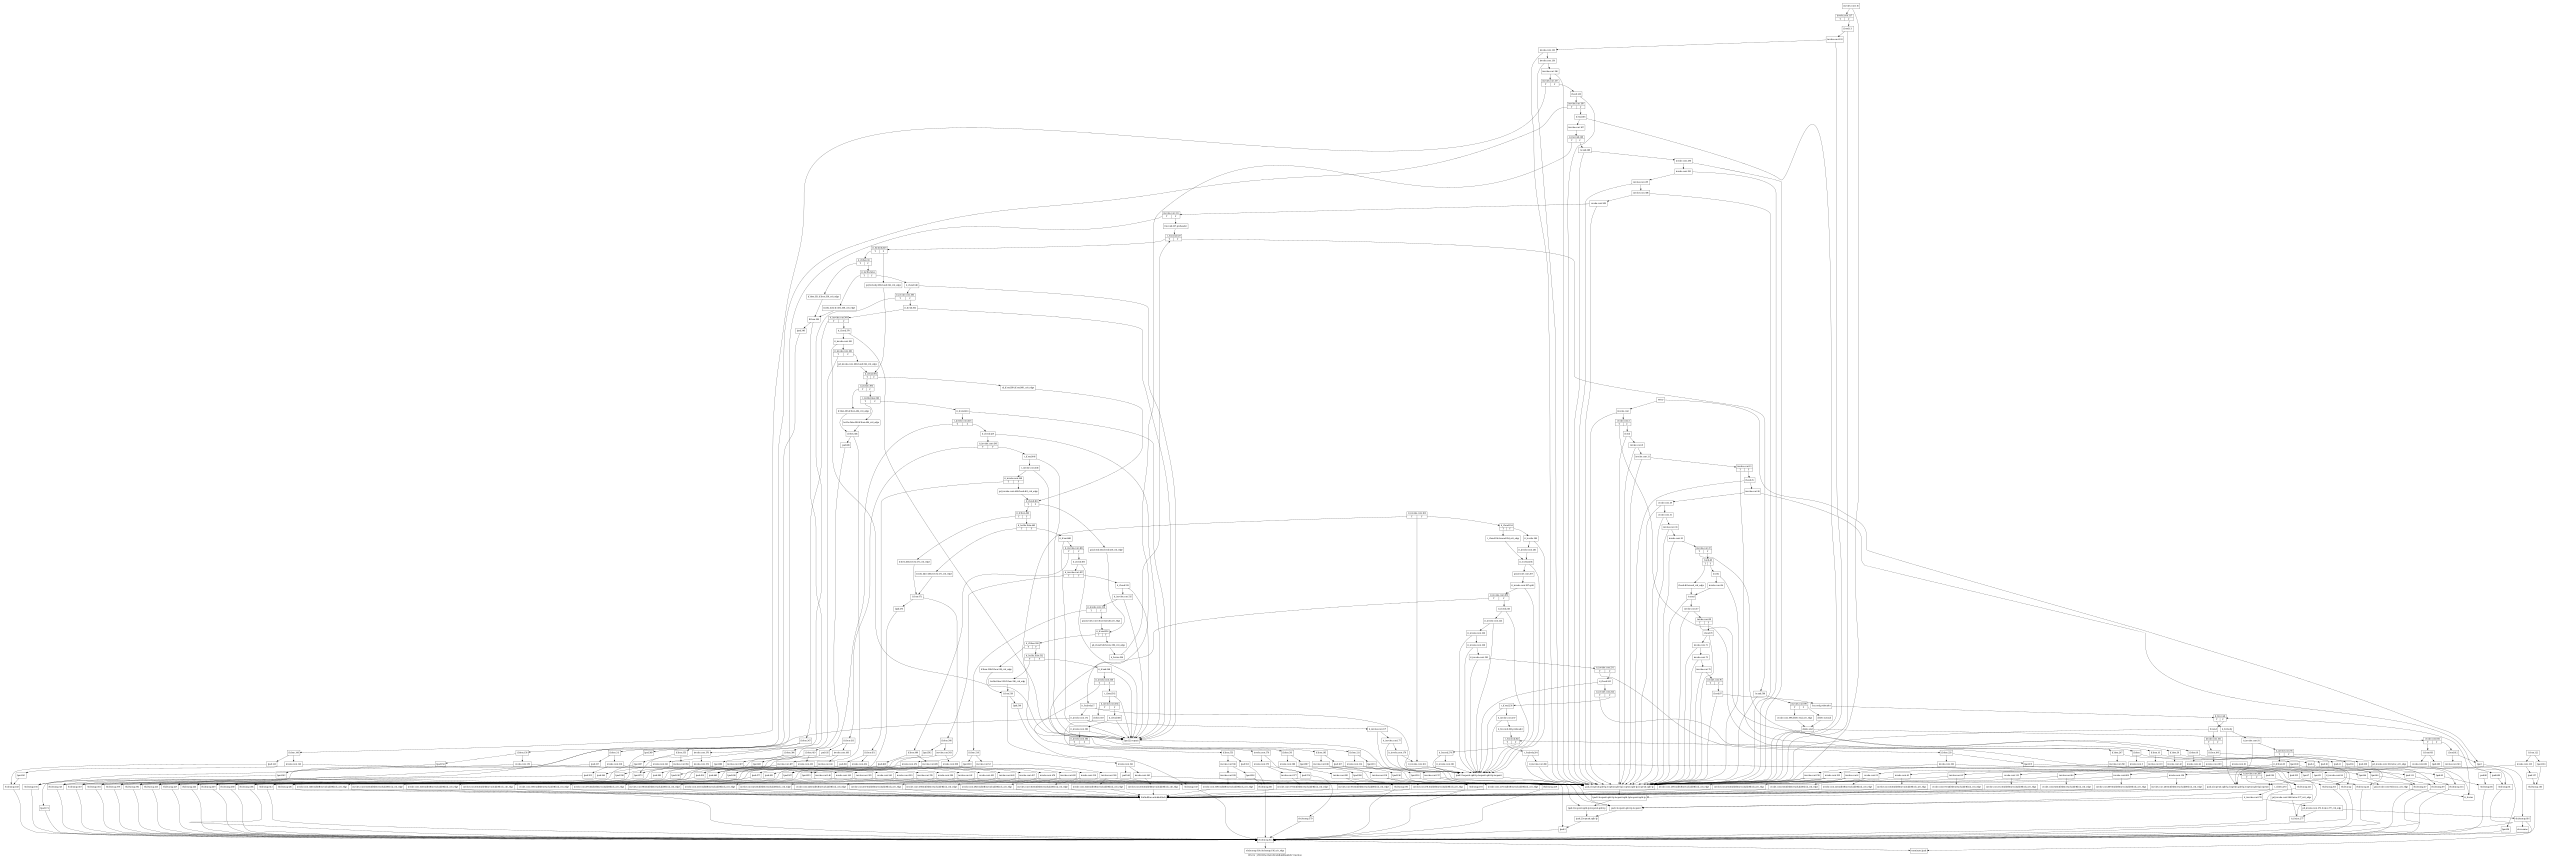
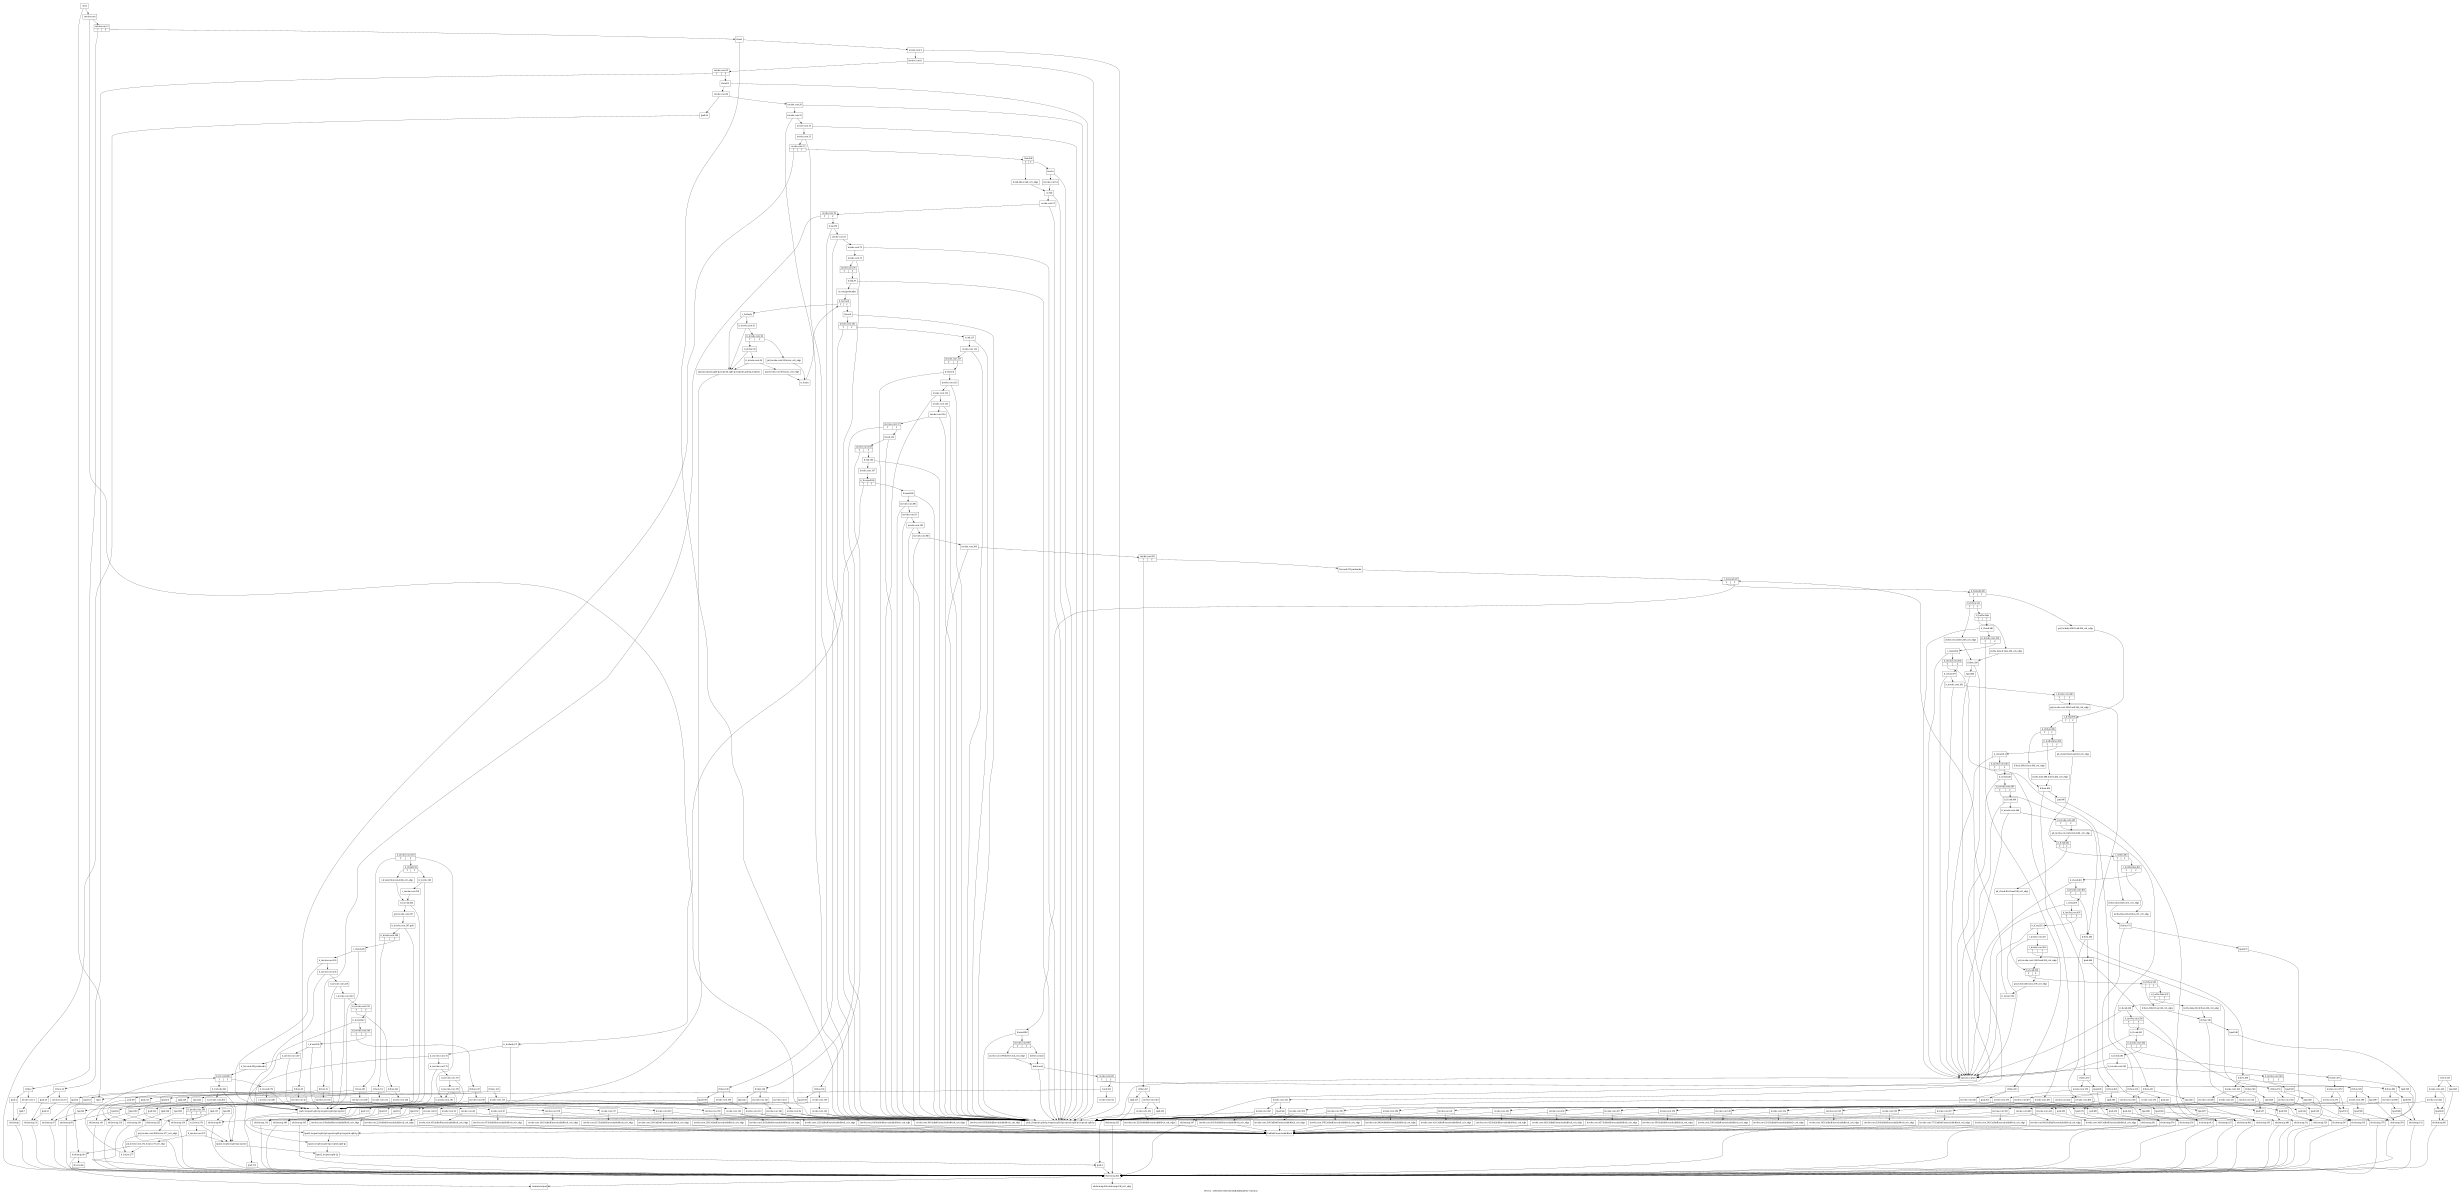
none -> (969, 338)
(870, 559) -> (2090, 826)
none -> (2405, 1089)
